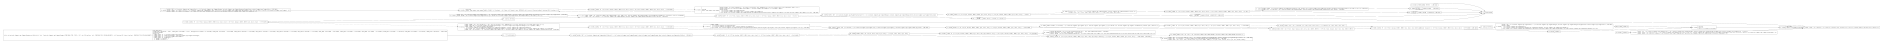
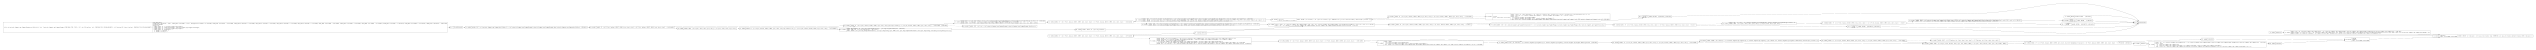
none -> (1091, 22)
none -> (1091, 30)
